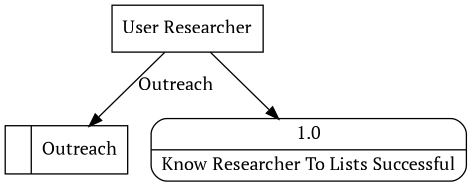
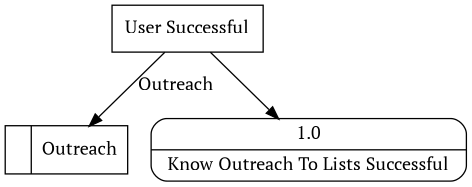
(188, 29) -> (188, 29)
(309, 165) -> (309, 165)
